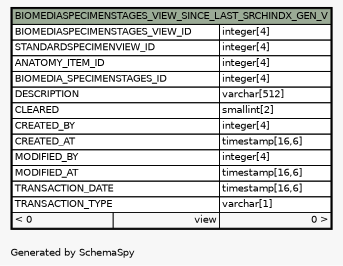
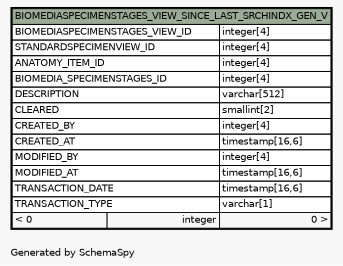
(206, 220) -> (199, 220)
